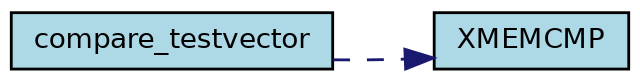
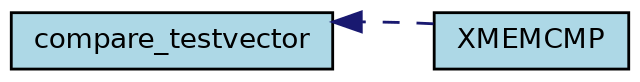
(369, 60) -> (398, 22)
